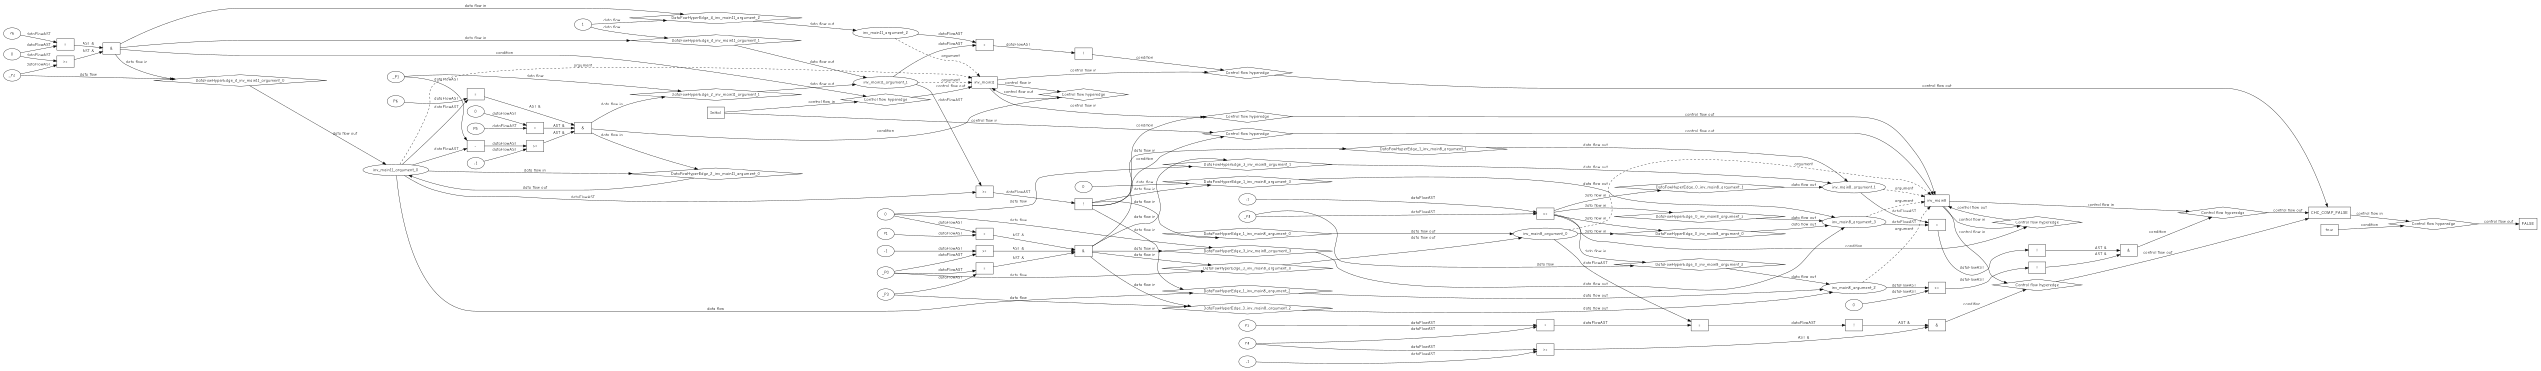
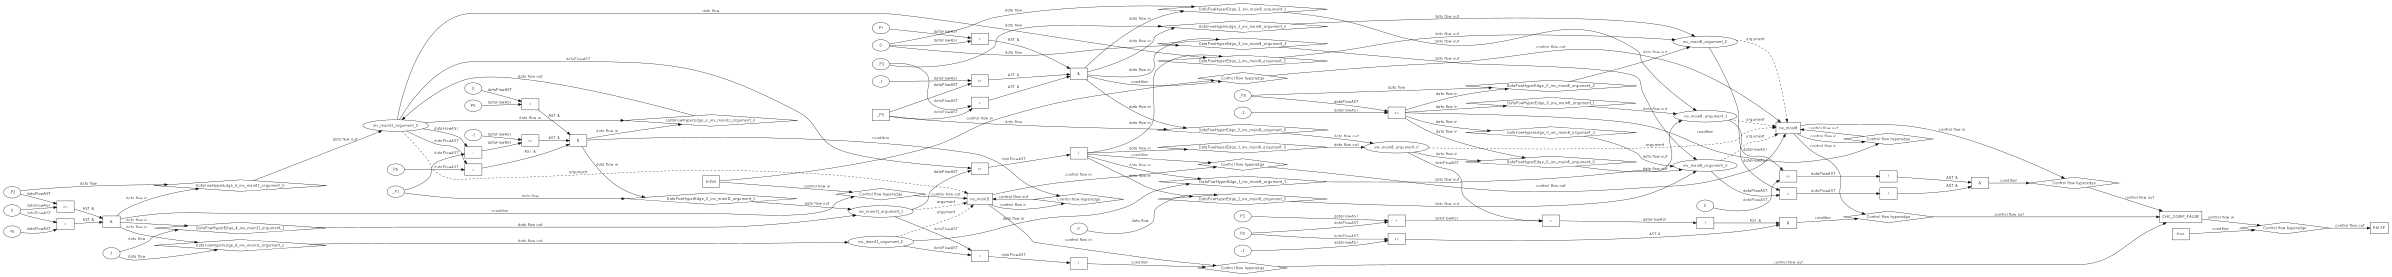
none -> (1052, 218)
(886, 272) -> (881, 115)
